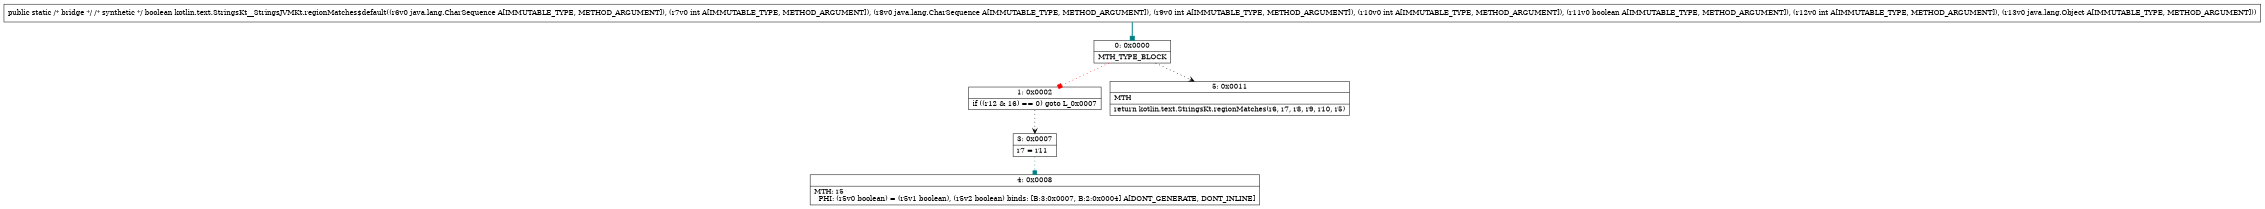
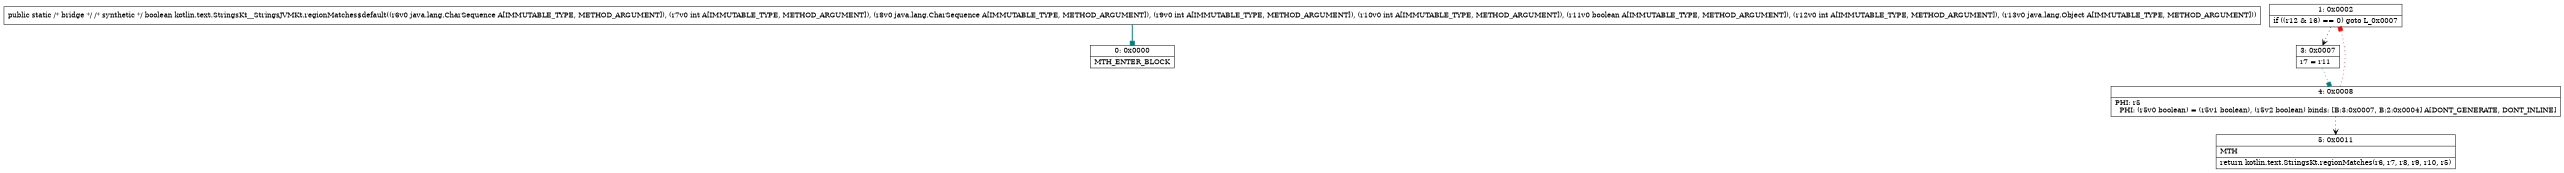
(1132, 57) -> (1132, 62)
(1173, 71) -> (2336, 123)
(1086, 74) -> (2345, 59)
(830, 192) -> (2129, 103)
